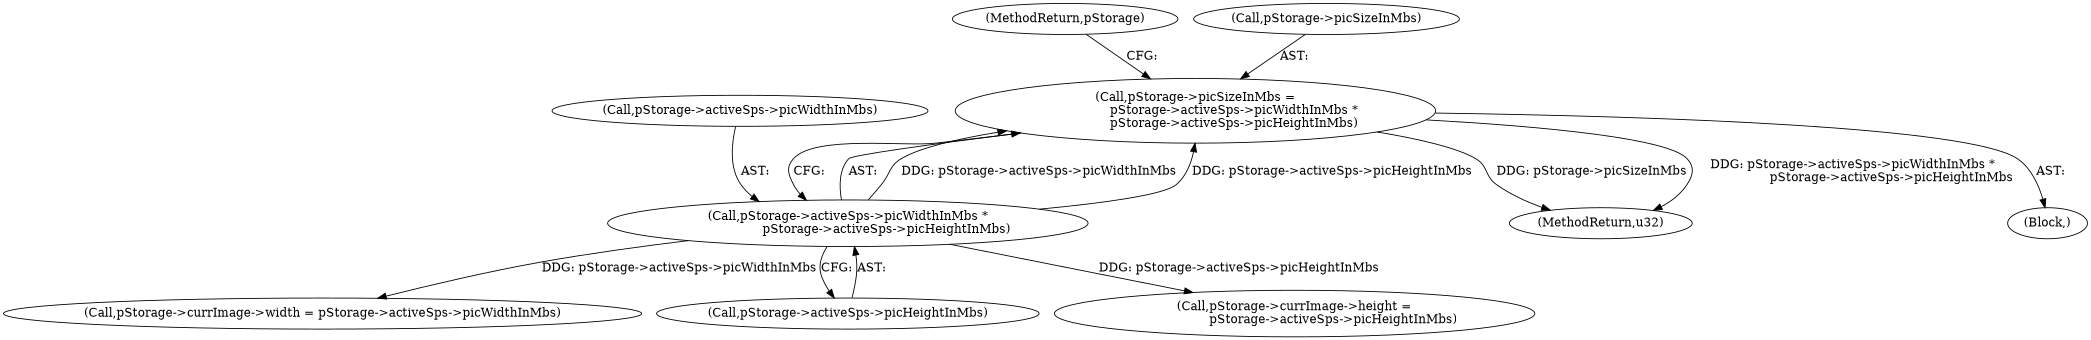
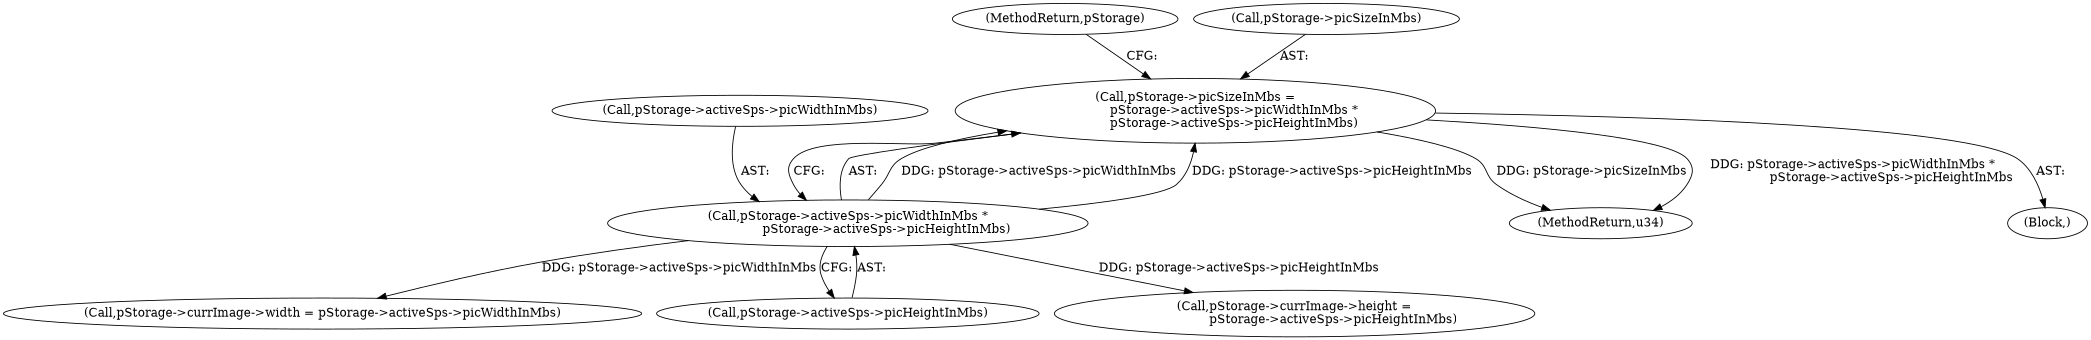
(1601, 223) -> (1601, 223)
